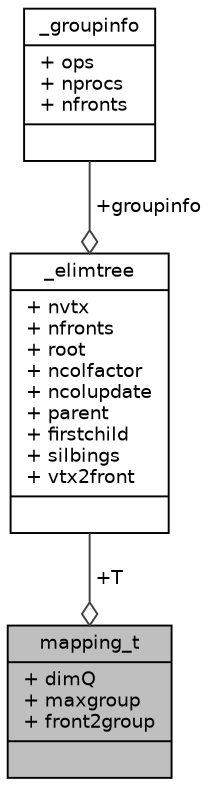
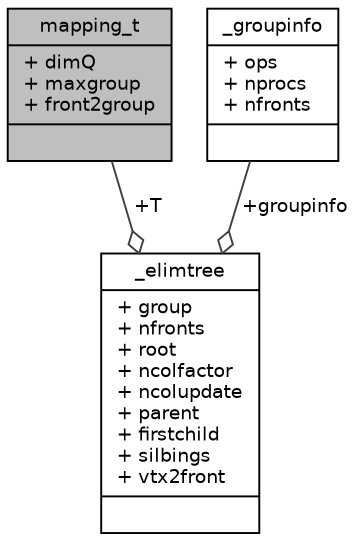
(59, 307) -> (155, 307)
(90, 567) -> (122, 196)
